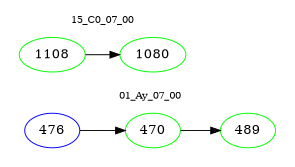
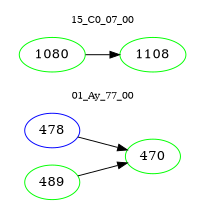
(98, 55) -> (98, 55)
(150, 96) -> (103, 96)
(52, 131) -> (52, 131)
(196, 131) -> (98, 171)
